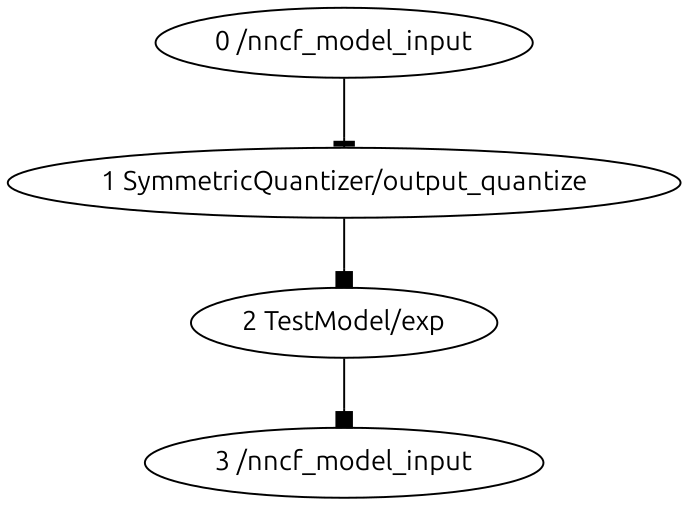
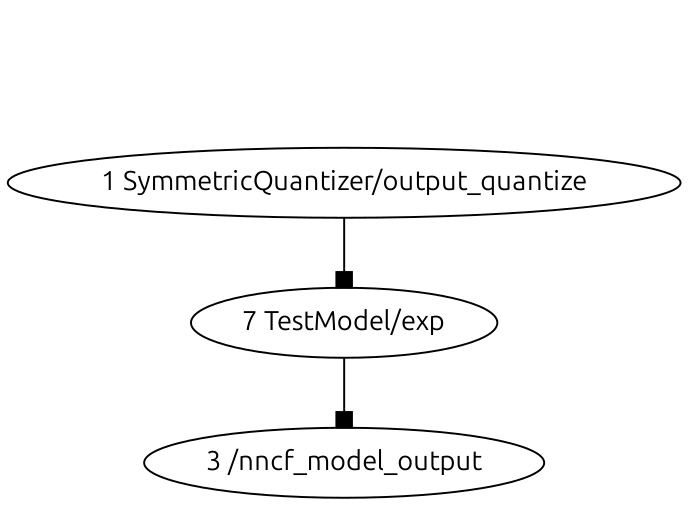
(344, 43) -> none
(344, 323) -> (344, 323)
(344, 463) -> (344, 463)
